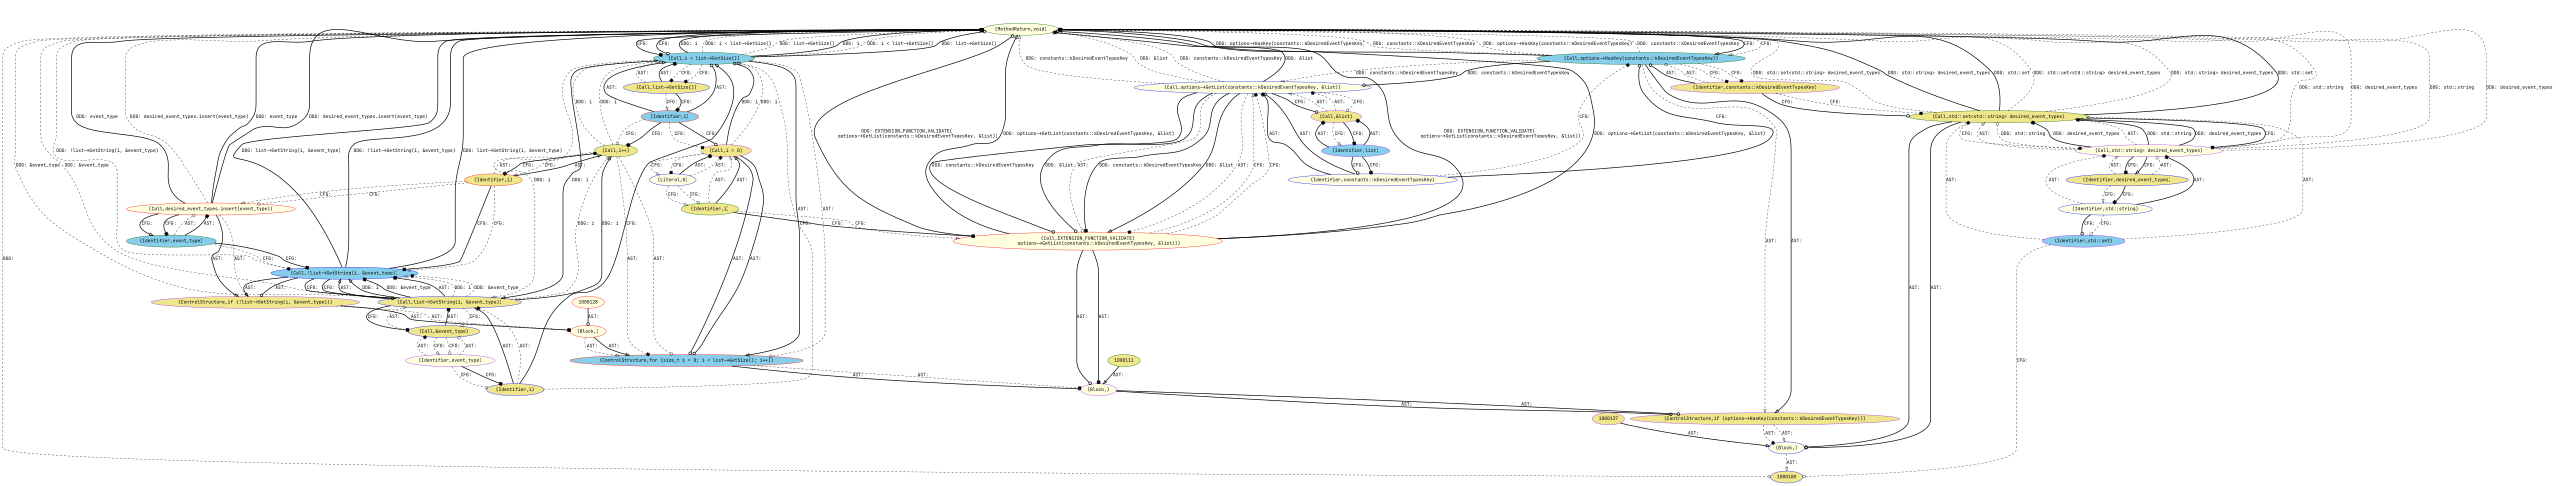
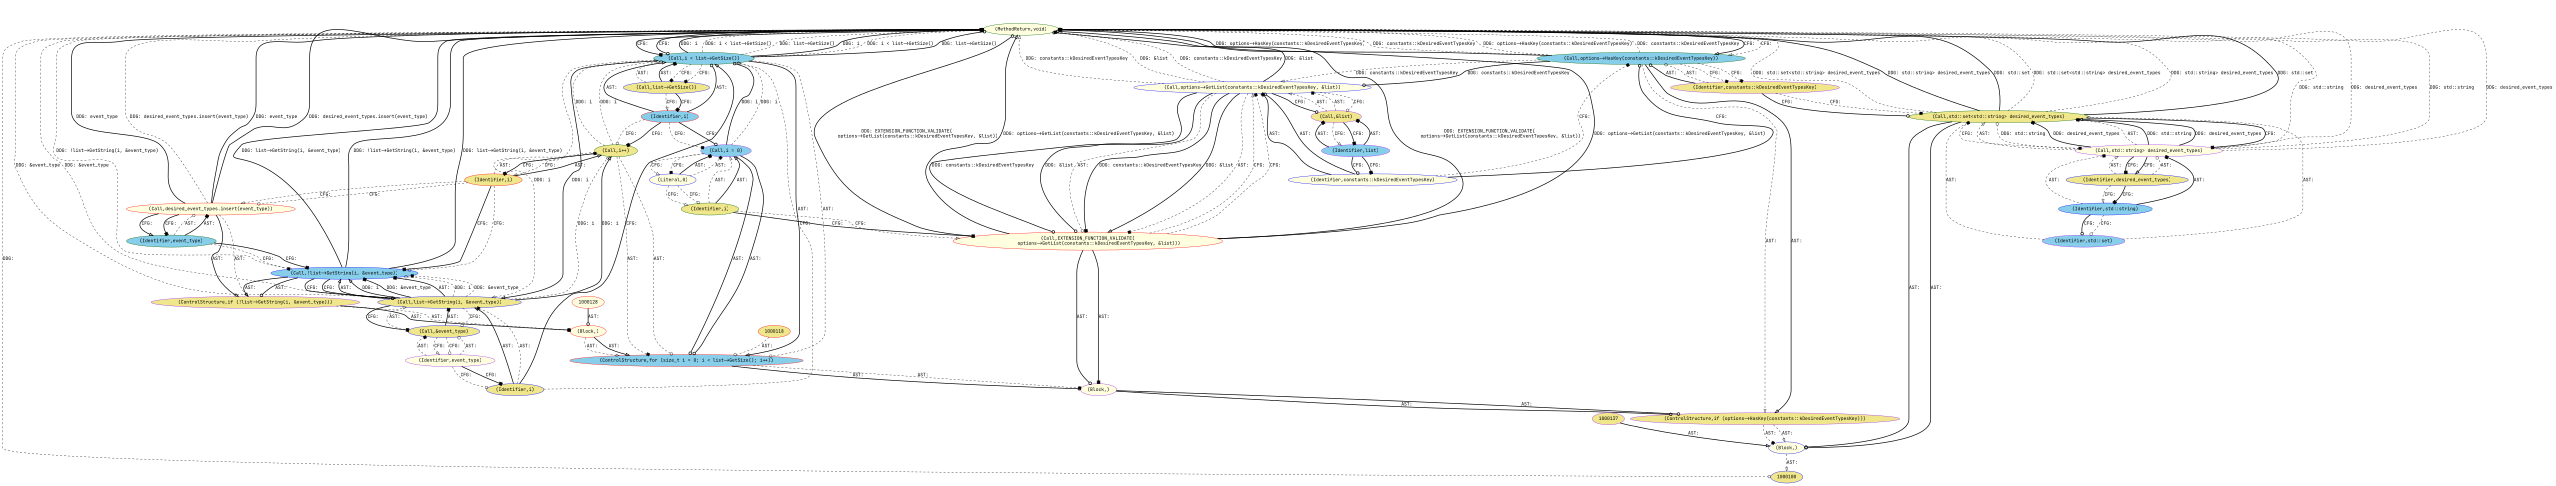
(726, 151) -> (726, 151)
(2105, 209) -> (2105, 209)
none -> (774, 331)
(1124, 361) -> none
(2017, 445) -> none
